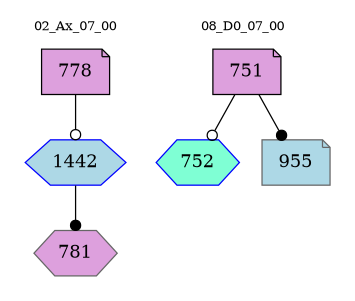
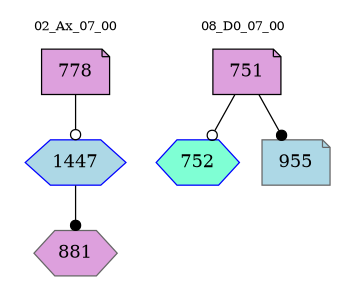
(76, 163) -> (76, 163)
(76, 253) -> (76, 253)
